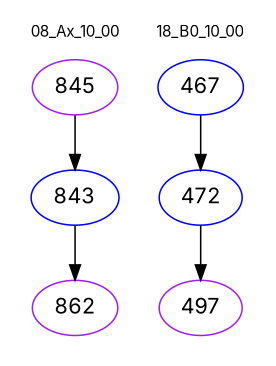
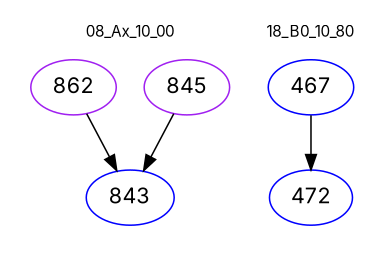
(201, 33) -> (311, 33)
(75, 245) -> (98, 135)
(201, 308) -> none
